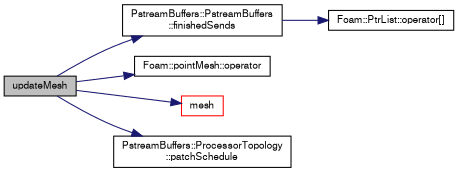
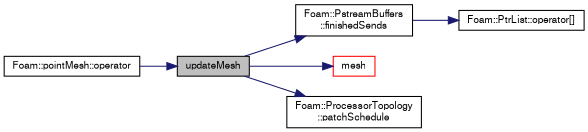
(202, 20) -> (354, 20)
(100, 79) -> (153, 66)
(202, 152) -> (354, 112)
